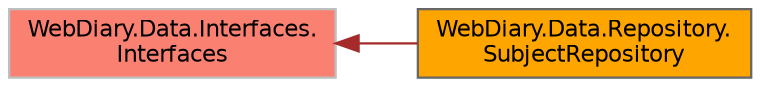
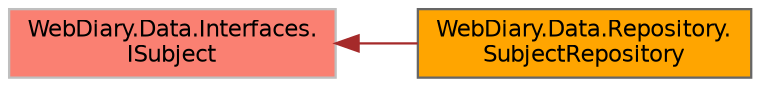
(172, 43) -> (172, 43)
